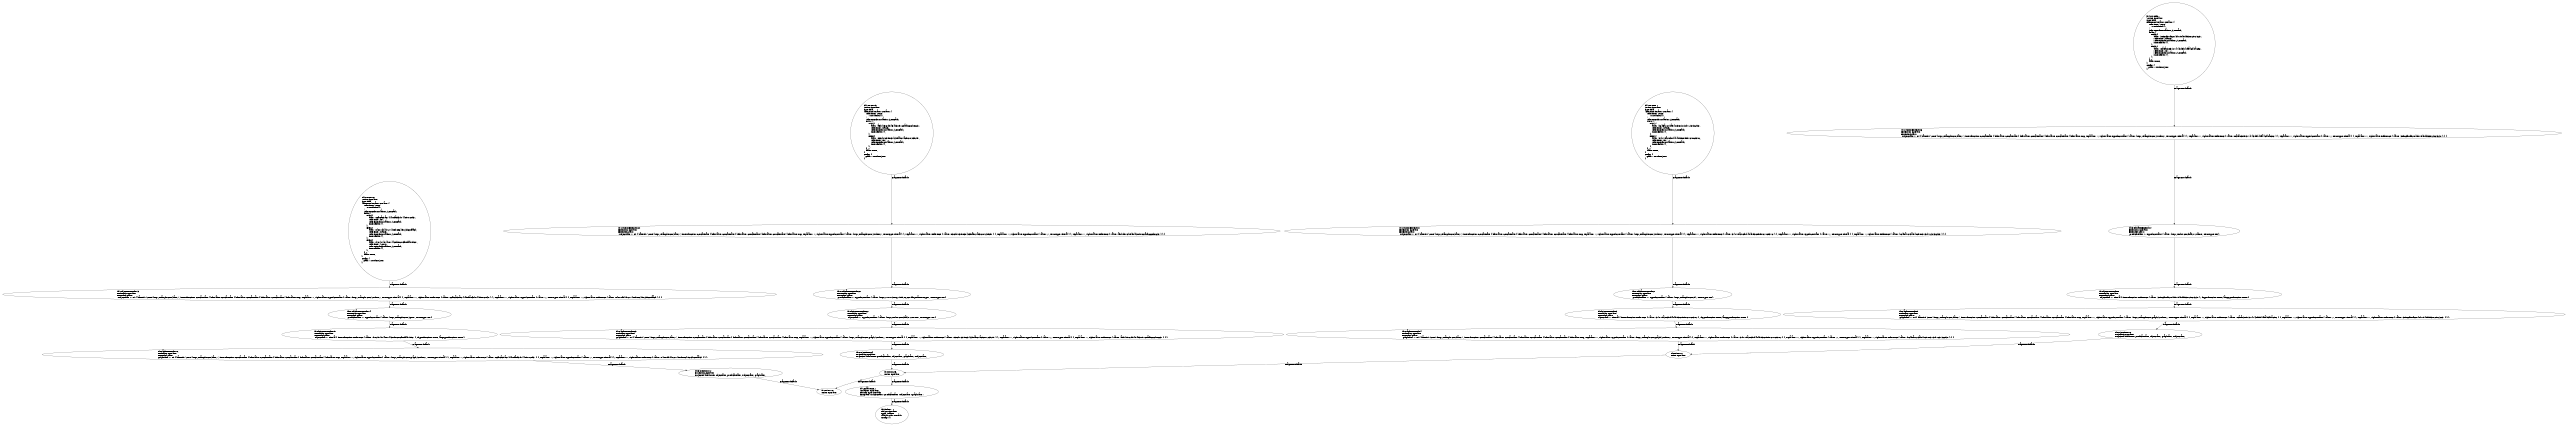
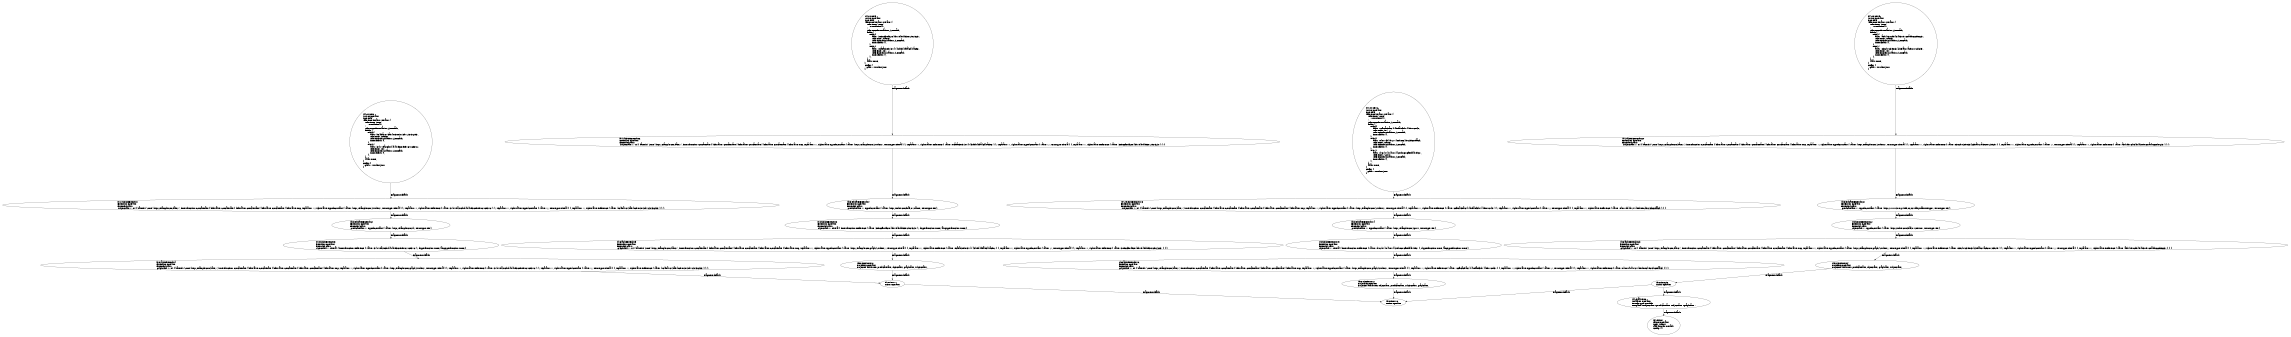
(1286, 364) -> (1142, 293)
